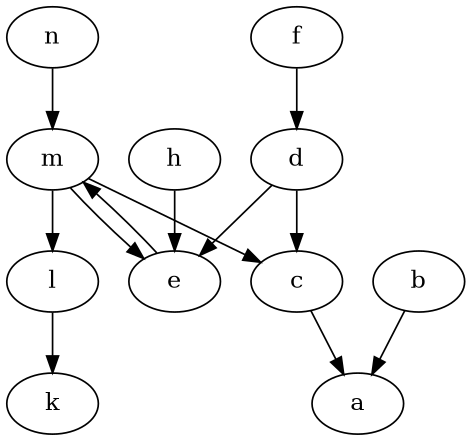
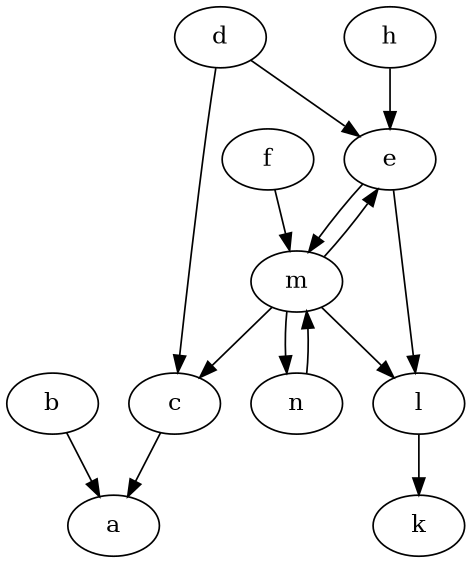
(297, 90) -> (280, 212)
none -> (403, 273)
none -> (285, 334)
